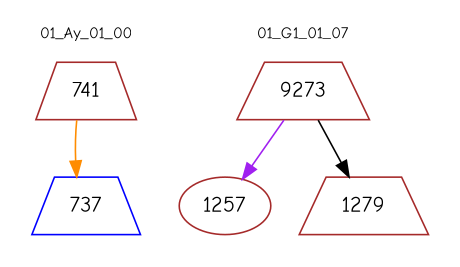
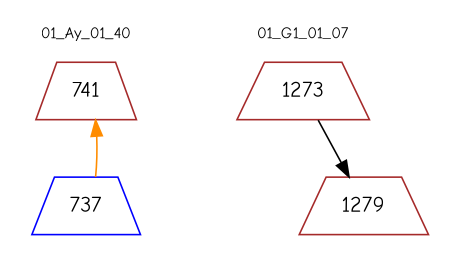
(86, 34) -> (86, 34)
(303, 91) -> (303, 91)
(76, 141) -> (97, 157)
(225, 206) -> none
